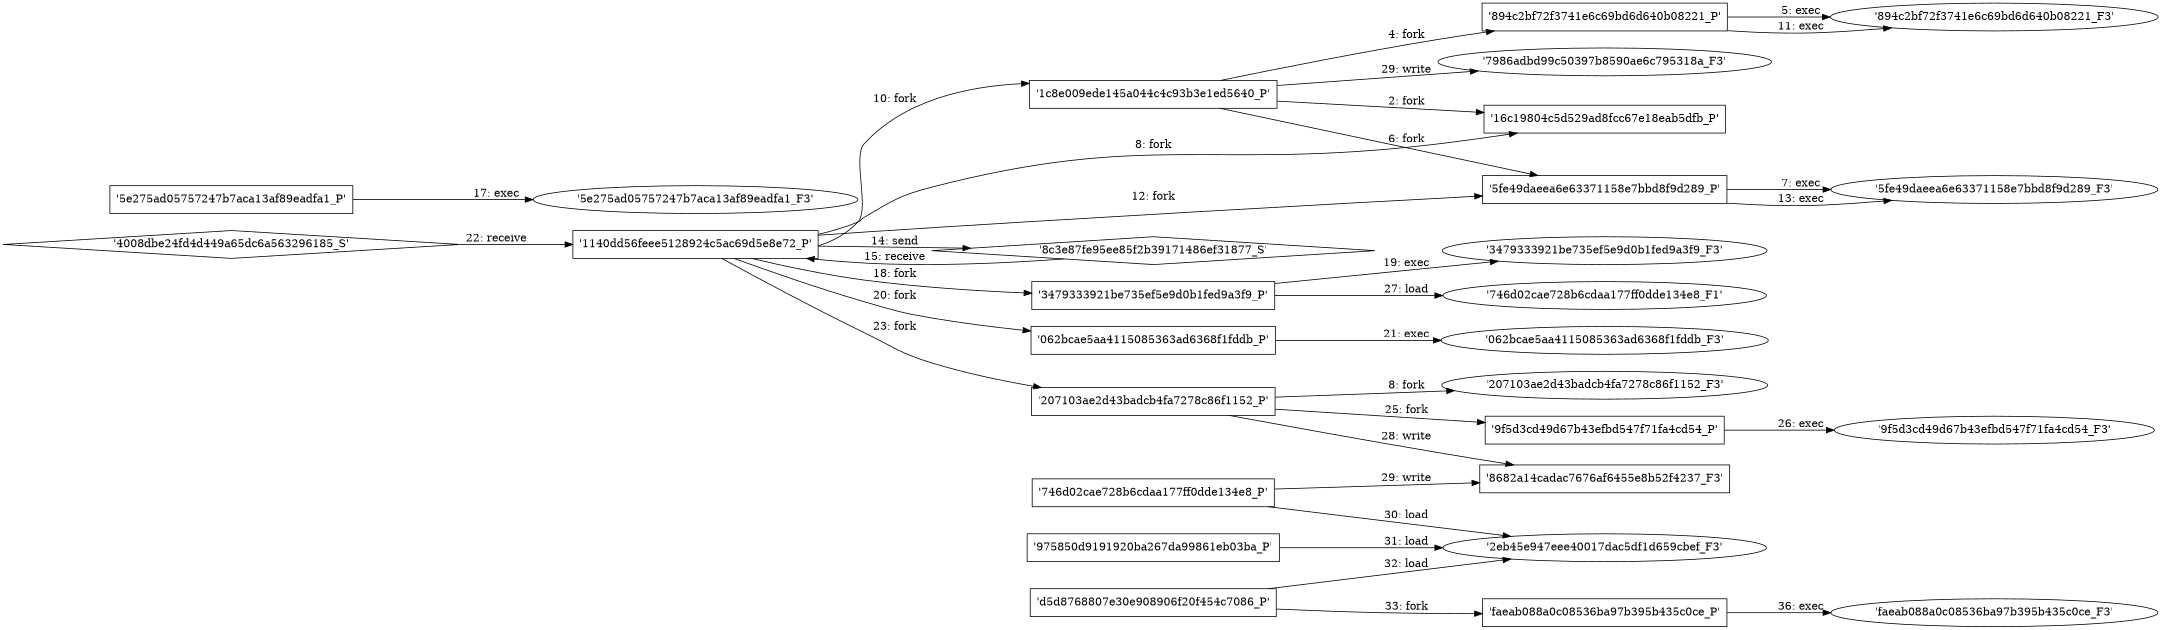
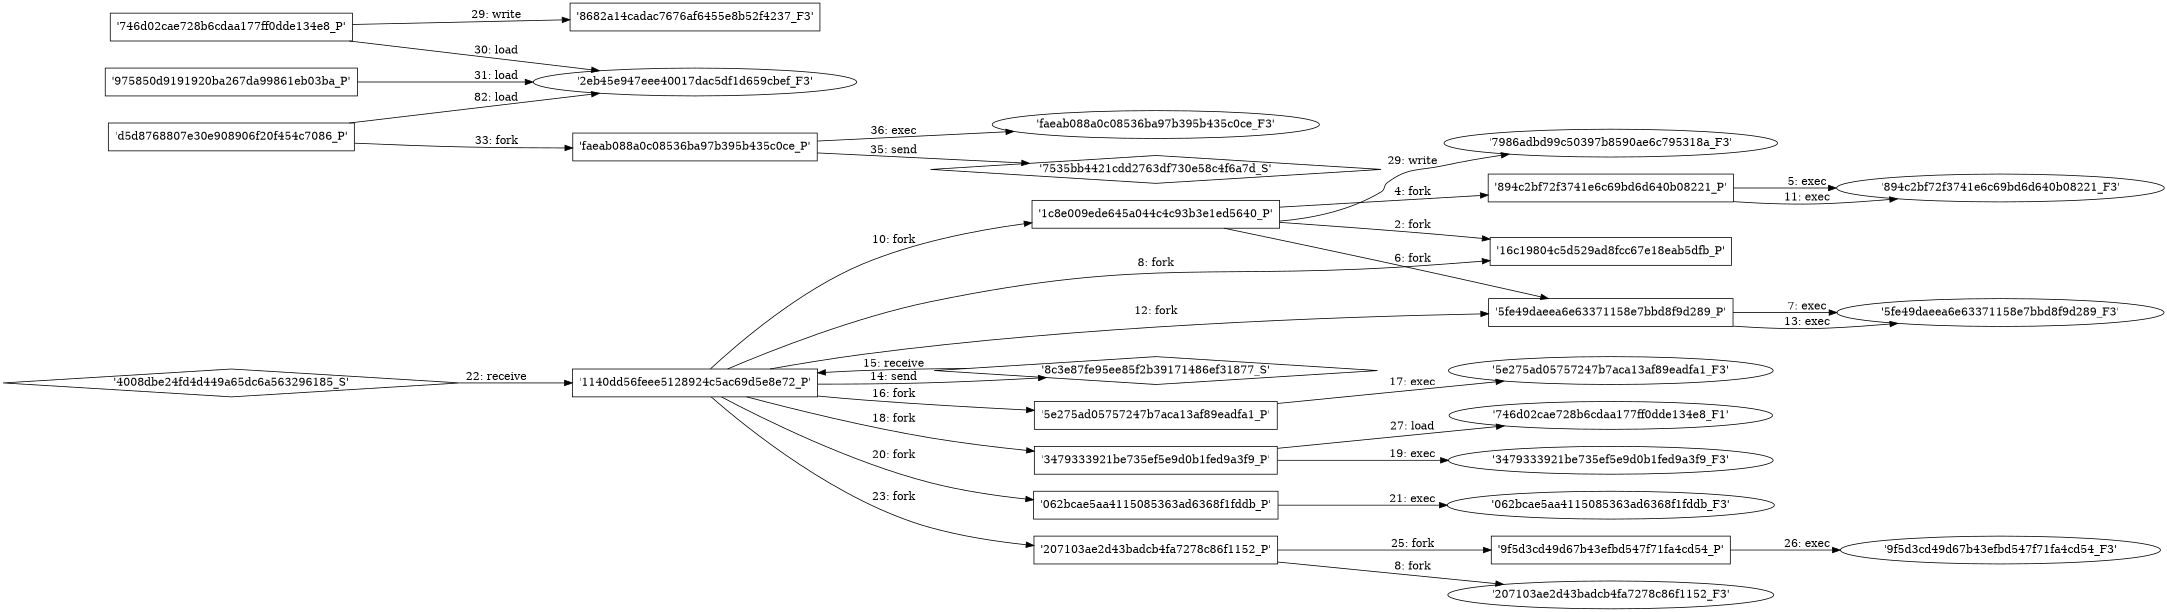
(1153, 94) -> (1156, 214)
none -> (1156, 169)
none -> (922, 404)
(1367, 440) -> none
(1406, 564) -> (496, 98)
